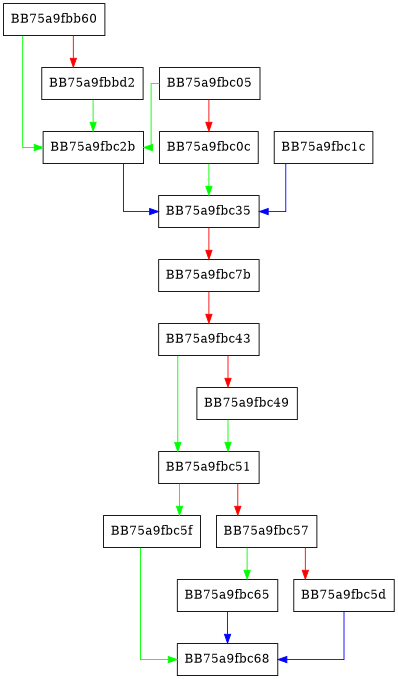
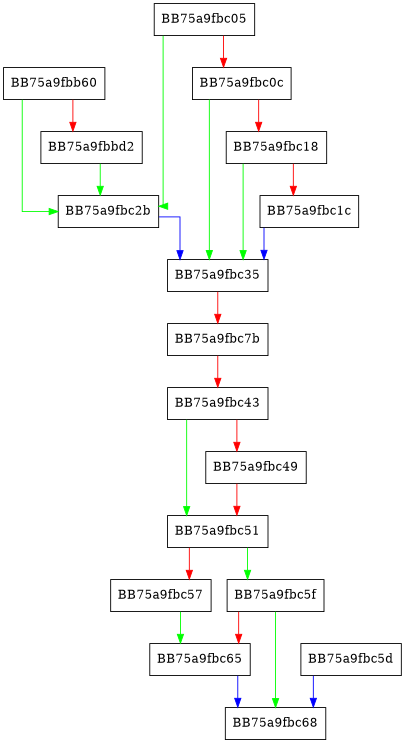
none -> (276, 148)
(228, 431) -> (237, 495)
(305, 559) -> none
none -> (239, 623)
